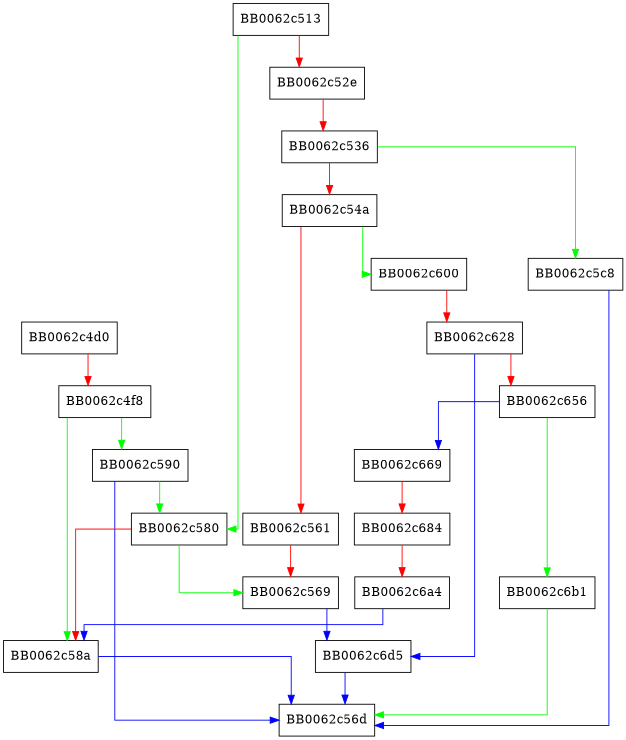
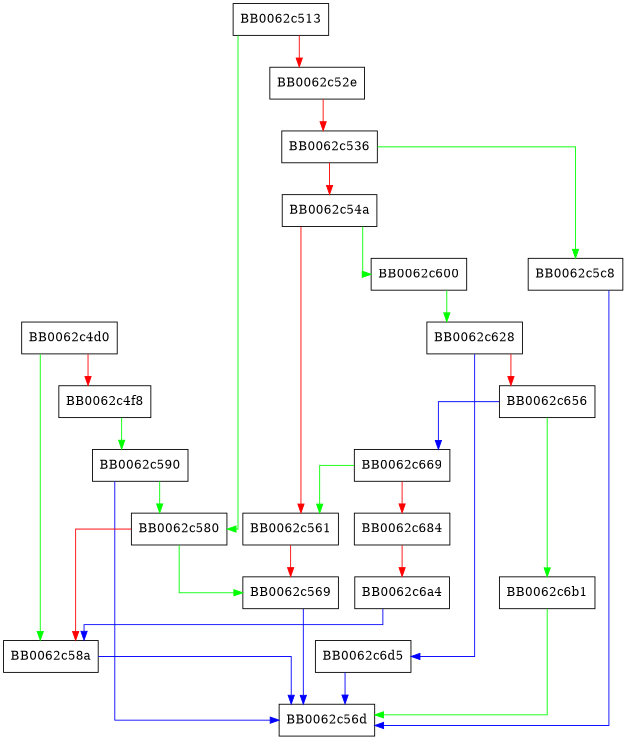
(447, 302) -> (447, 302)
none -> (320, 468)
(67, 525) -> (40, 493)
(327, 619) -> (303, 652)
